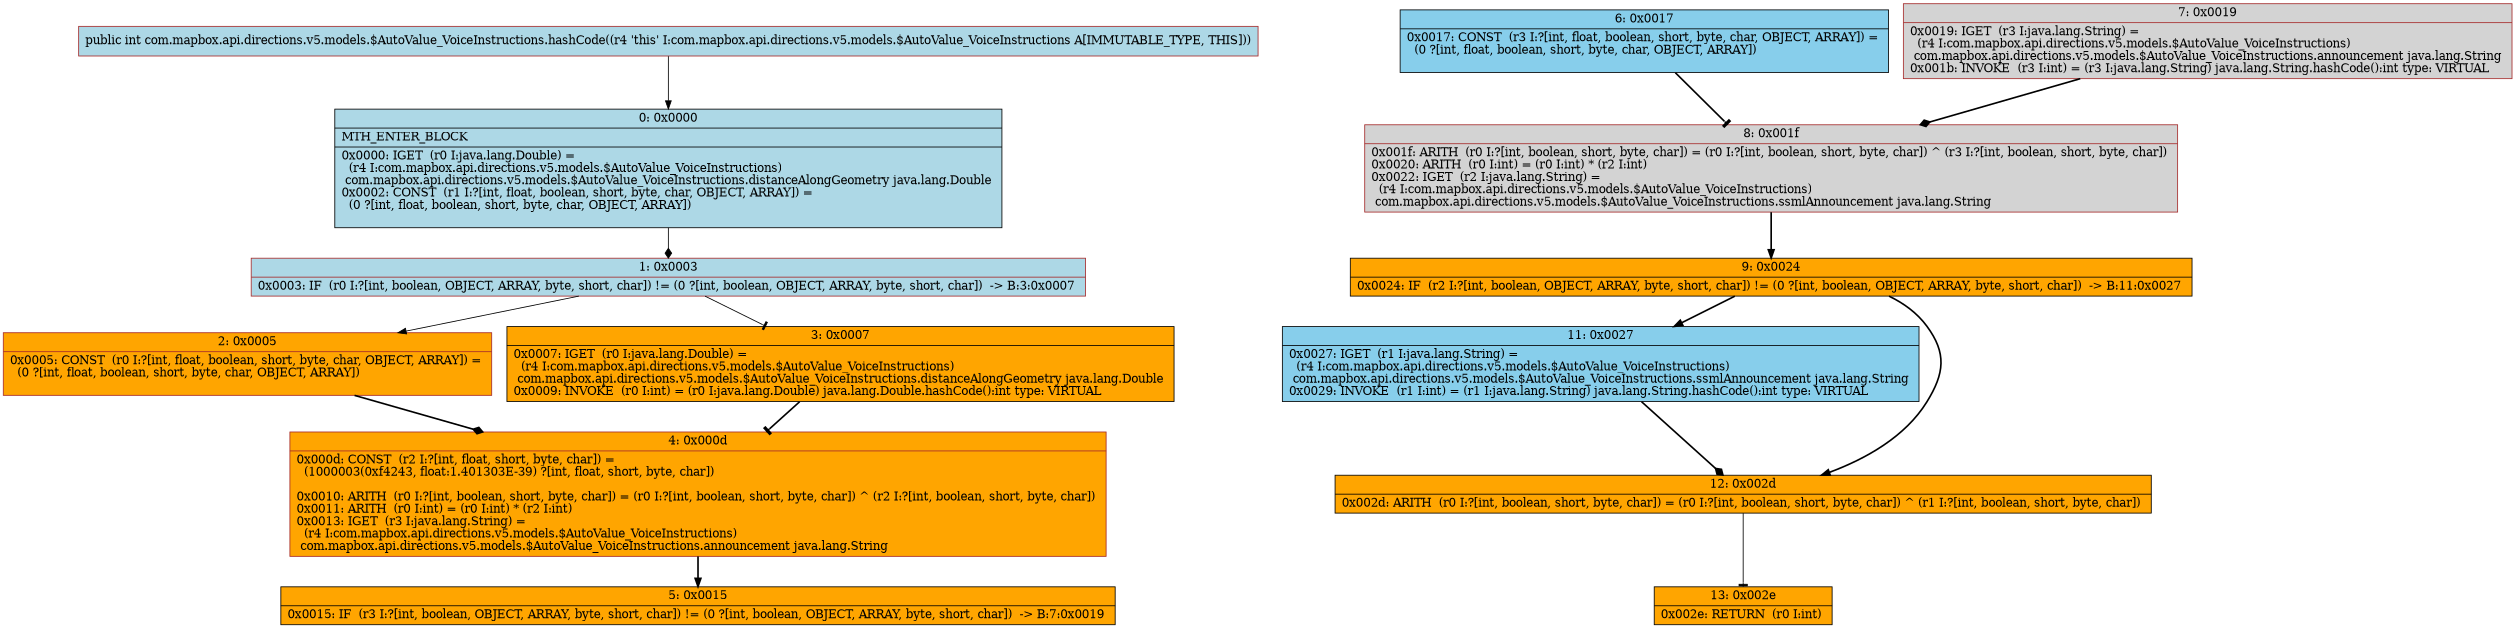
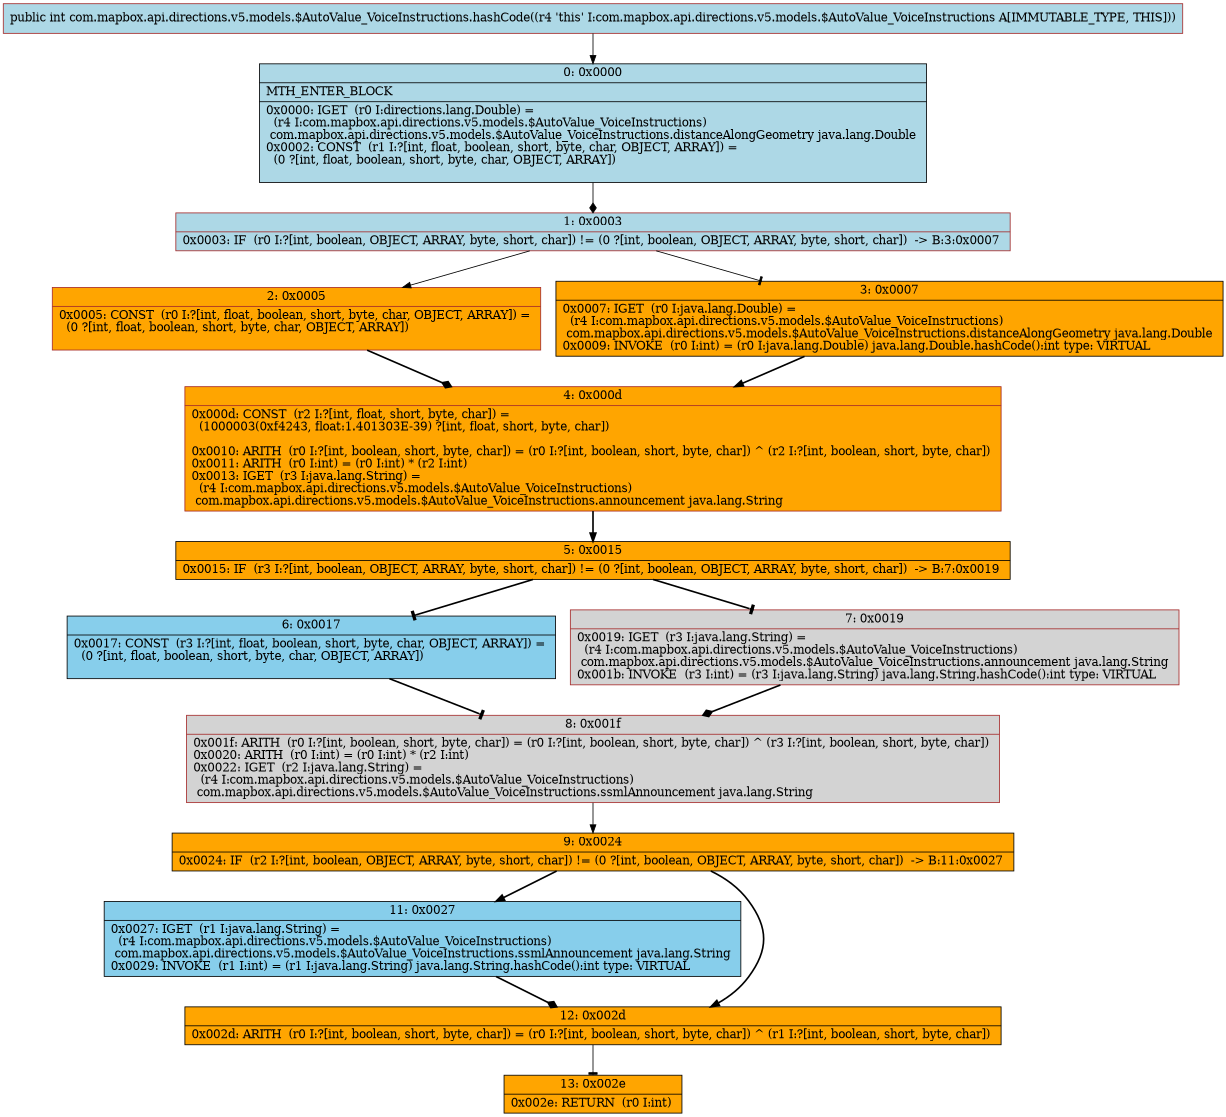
(460, 156) -> (402, 111)
(1771, 231) -> (593, 814)
(785, 415) -> (774, 370)
none -> (701, 594)
none -> (475, 597)
